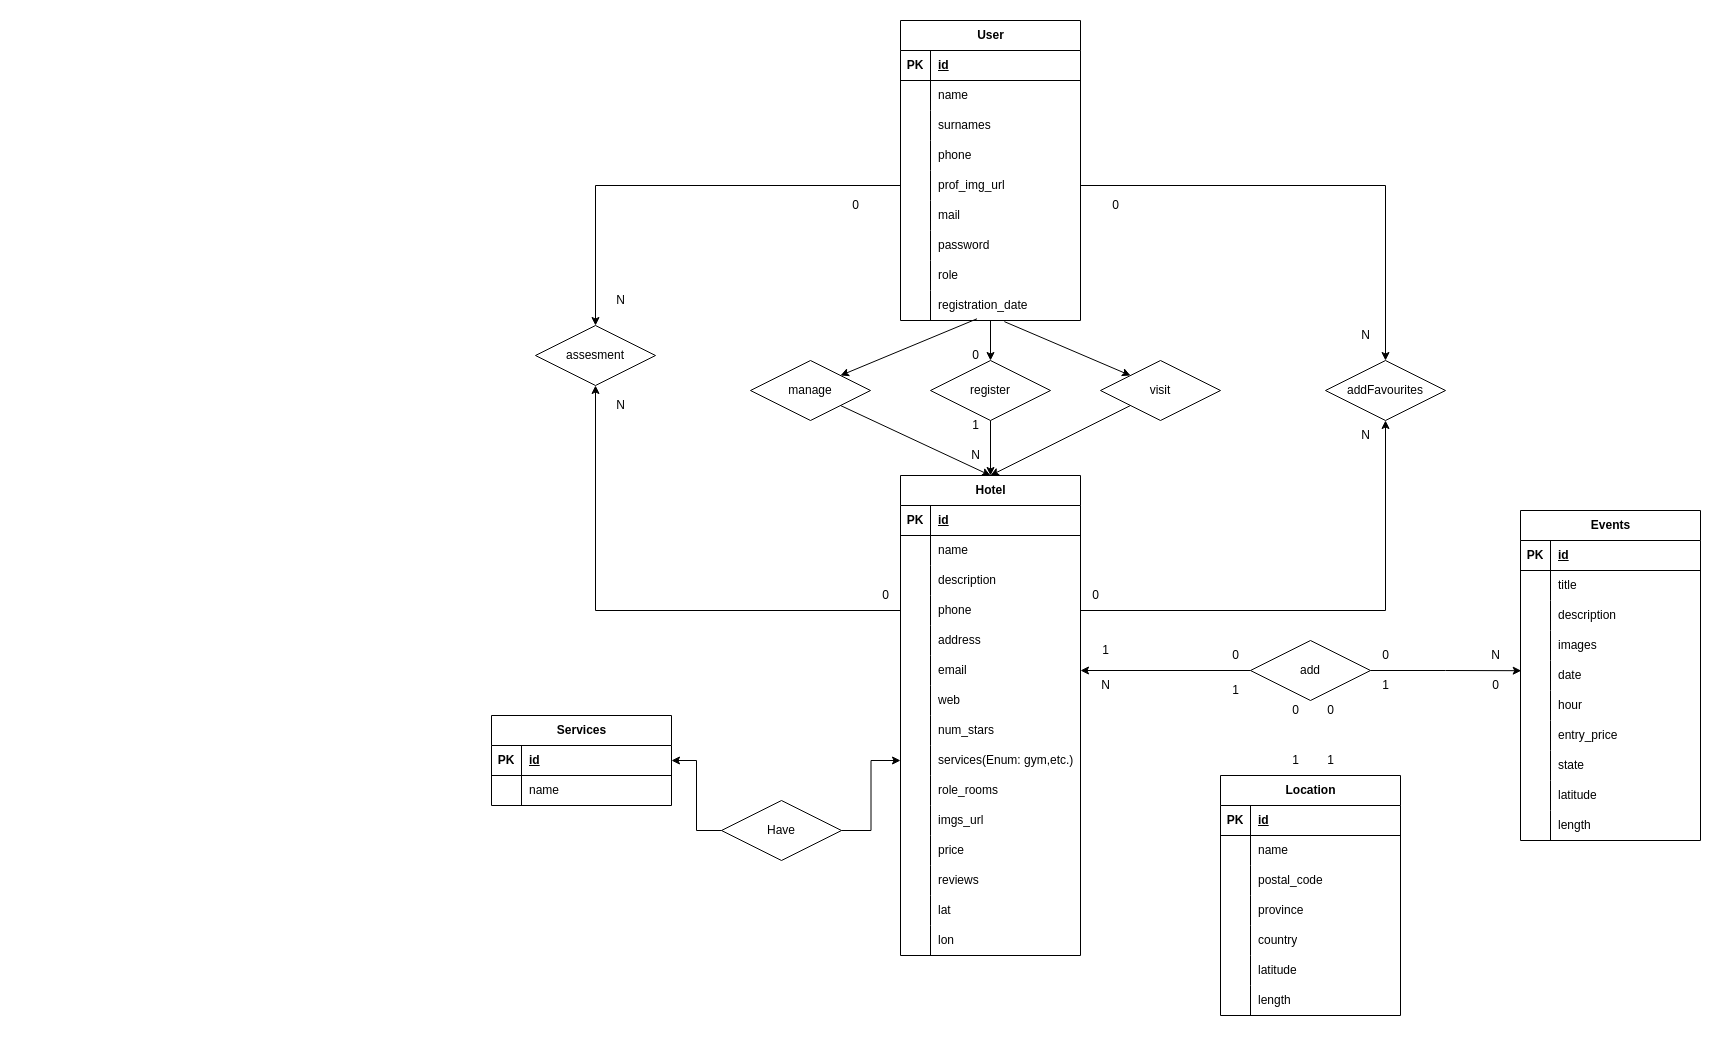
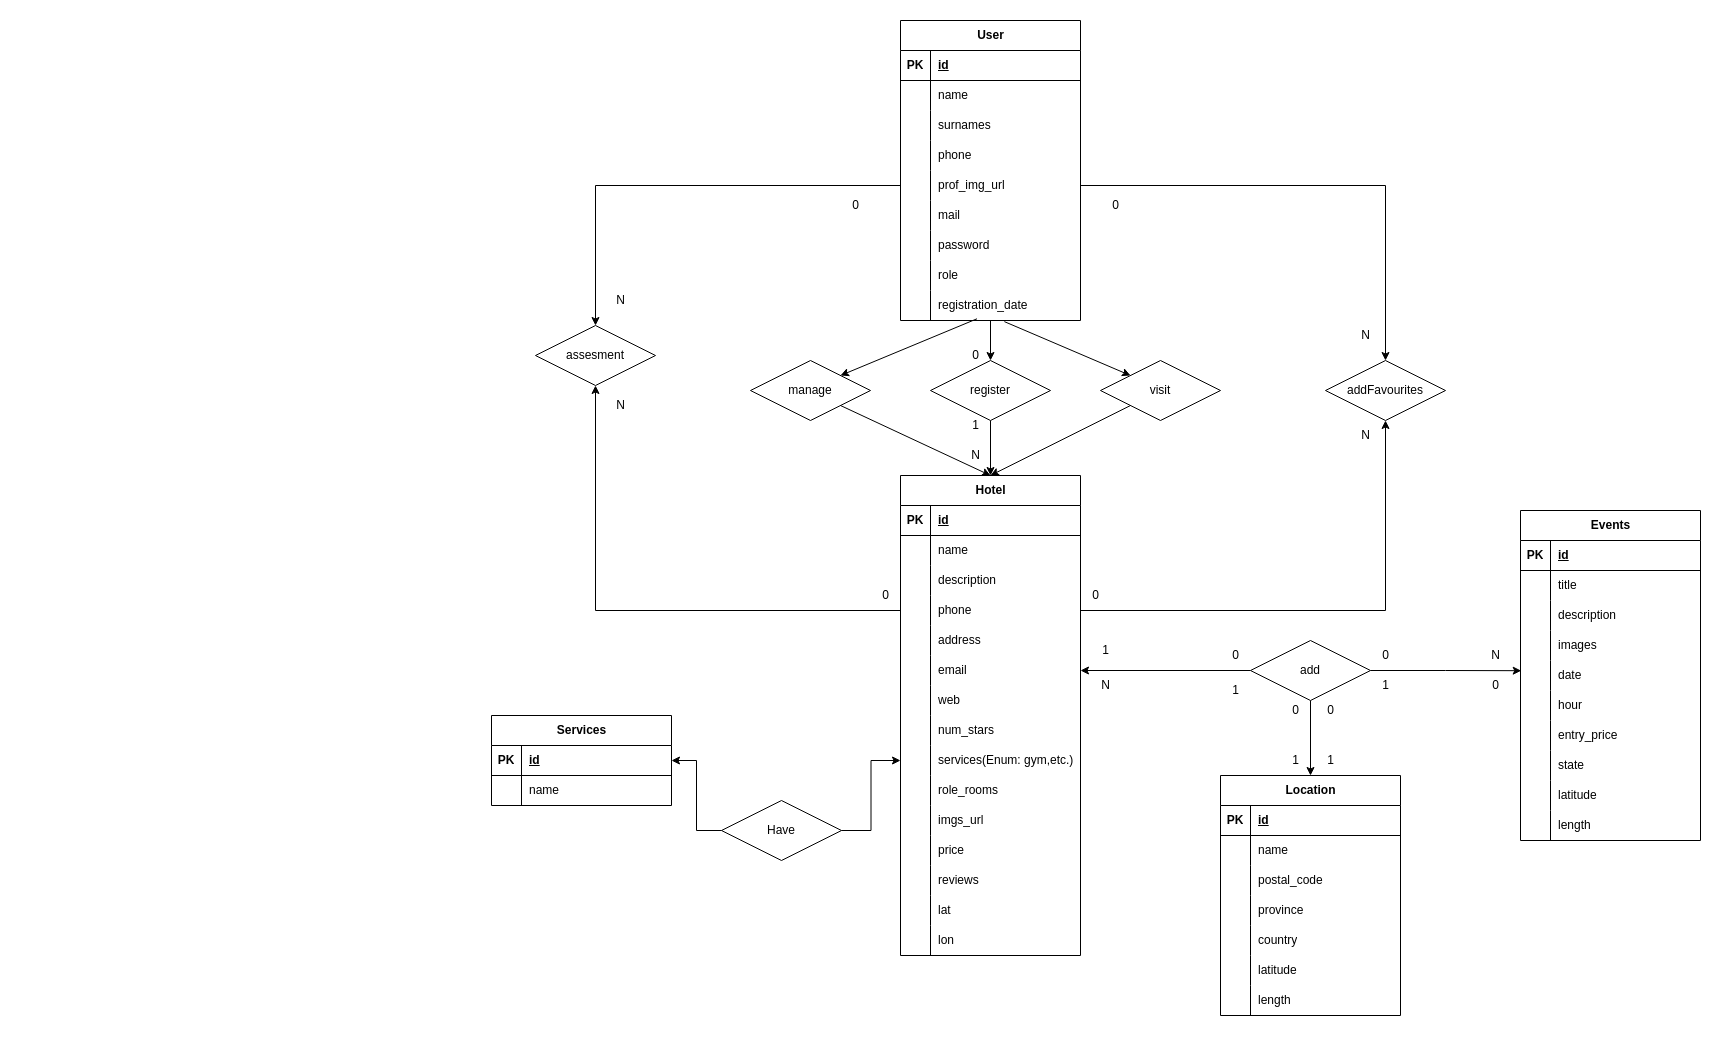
none -> (1311, 735)
